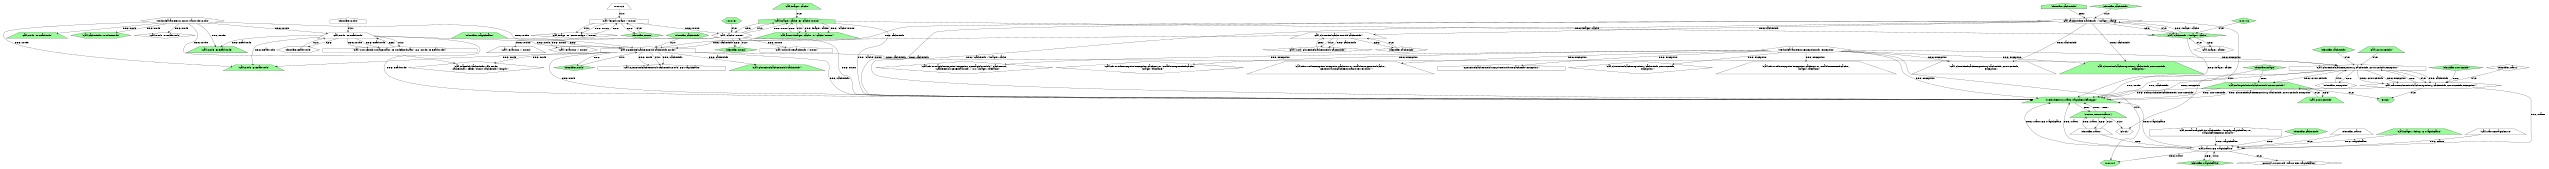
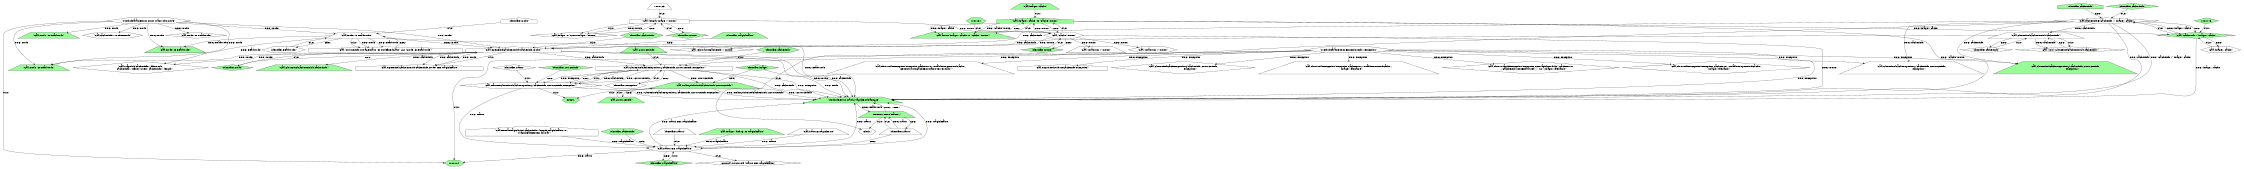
(101, 35) -> (113, 35)
(796, 50) -> (712, 50)
(1501, 68) -> (1063, 68)
(2087, 107) -> (872, 107)
none -> (112, 158)
